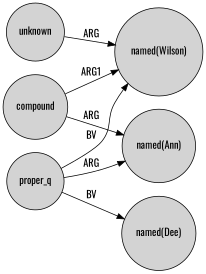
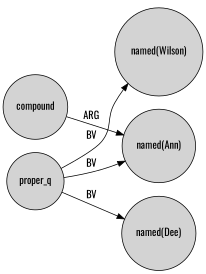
(35, 32) -> none
(89, 83) -> none
(91, 164) -> (91, 164)
